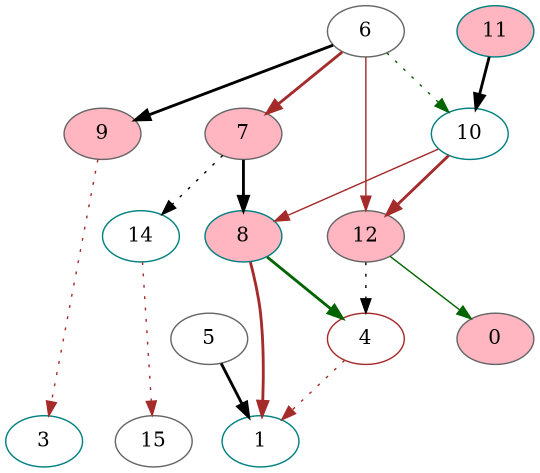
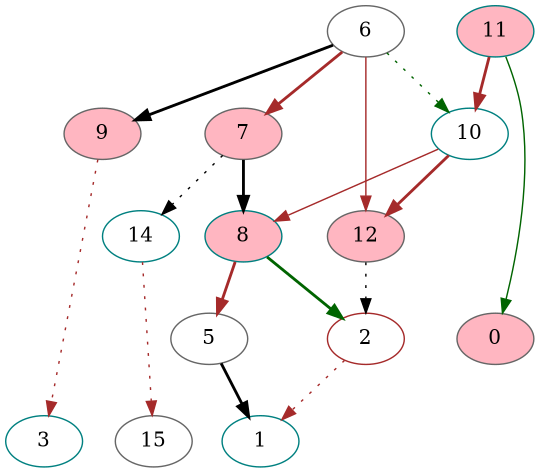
(484, 76) -> (484, 76)
(425, 283) -> (524, 177)
(262, 331) -> (229, 281)
(366, 339) -> (366, 339)
